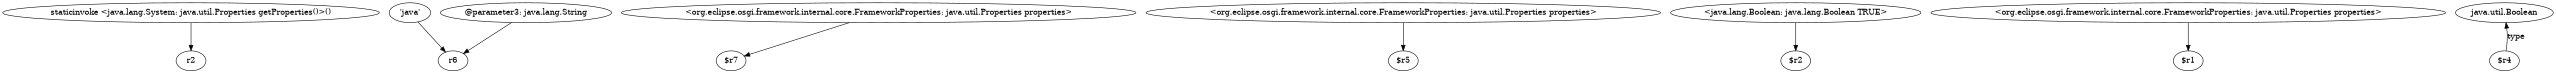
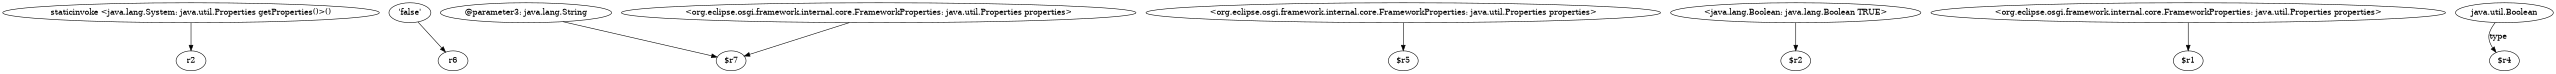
(410, 13) -> (410, 13)
(490, 37) -> (637, 39)
(2507, 40) -> (2489, 35)
